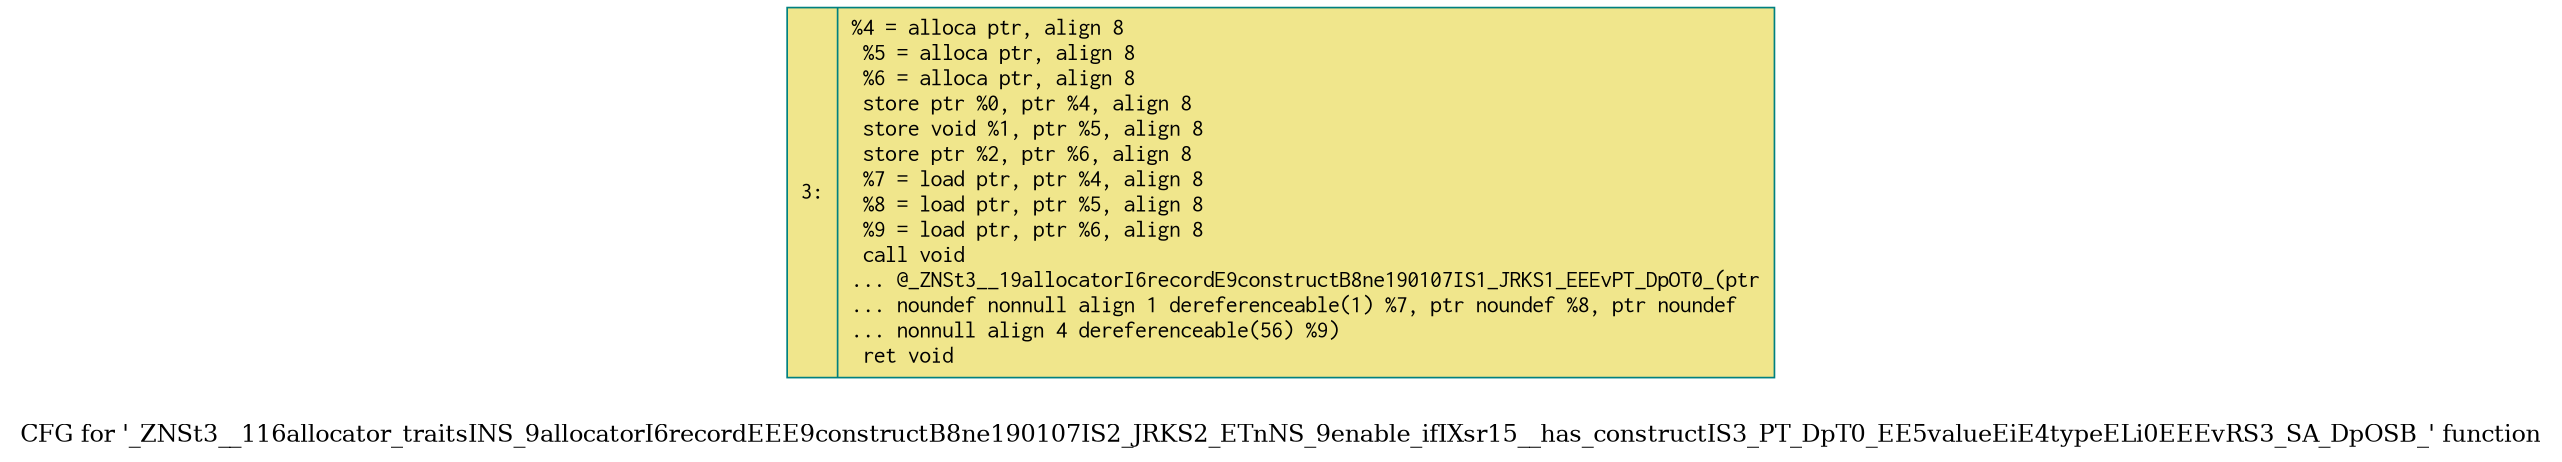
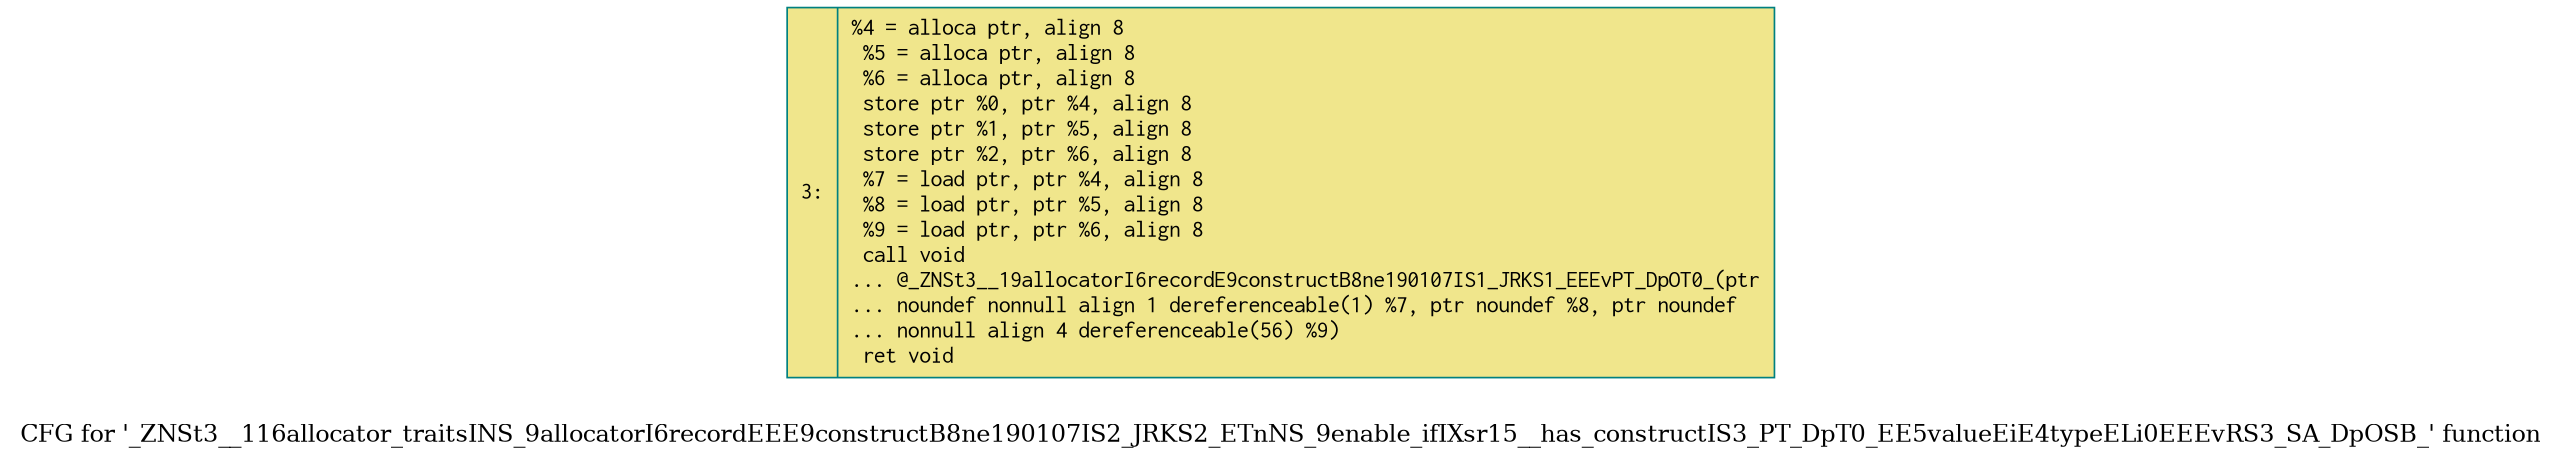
(1028, 129) -> (1022, 129)
